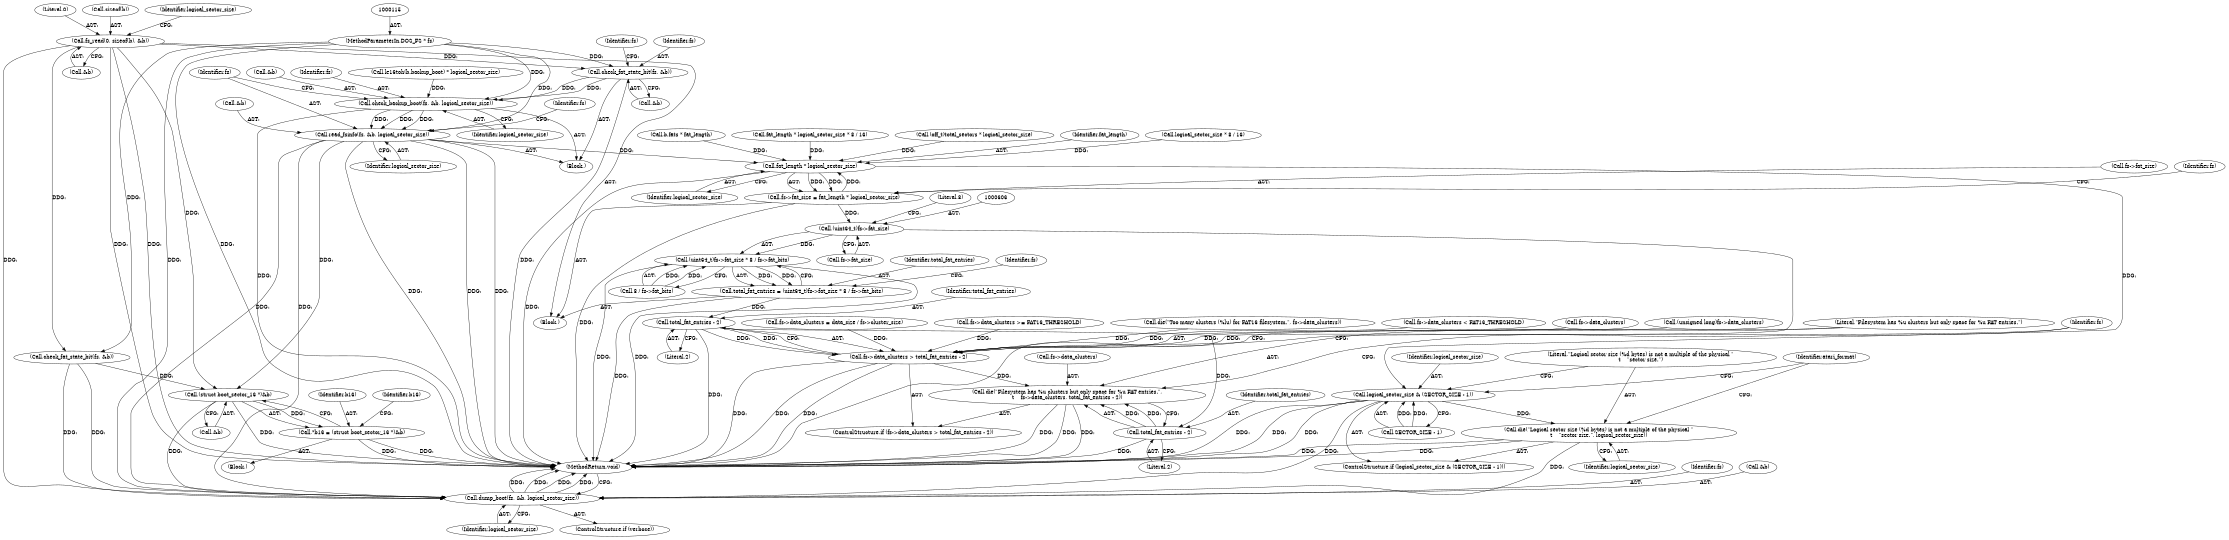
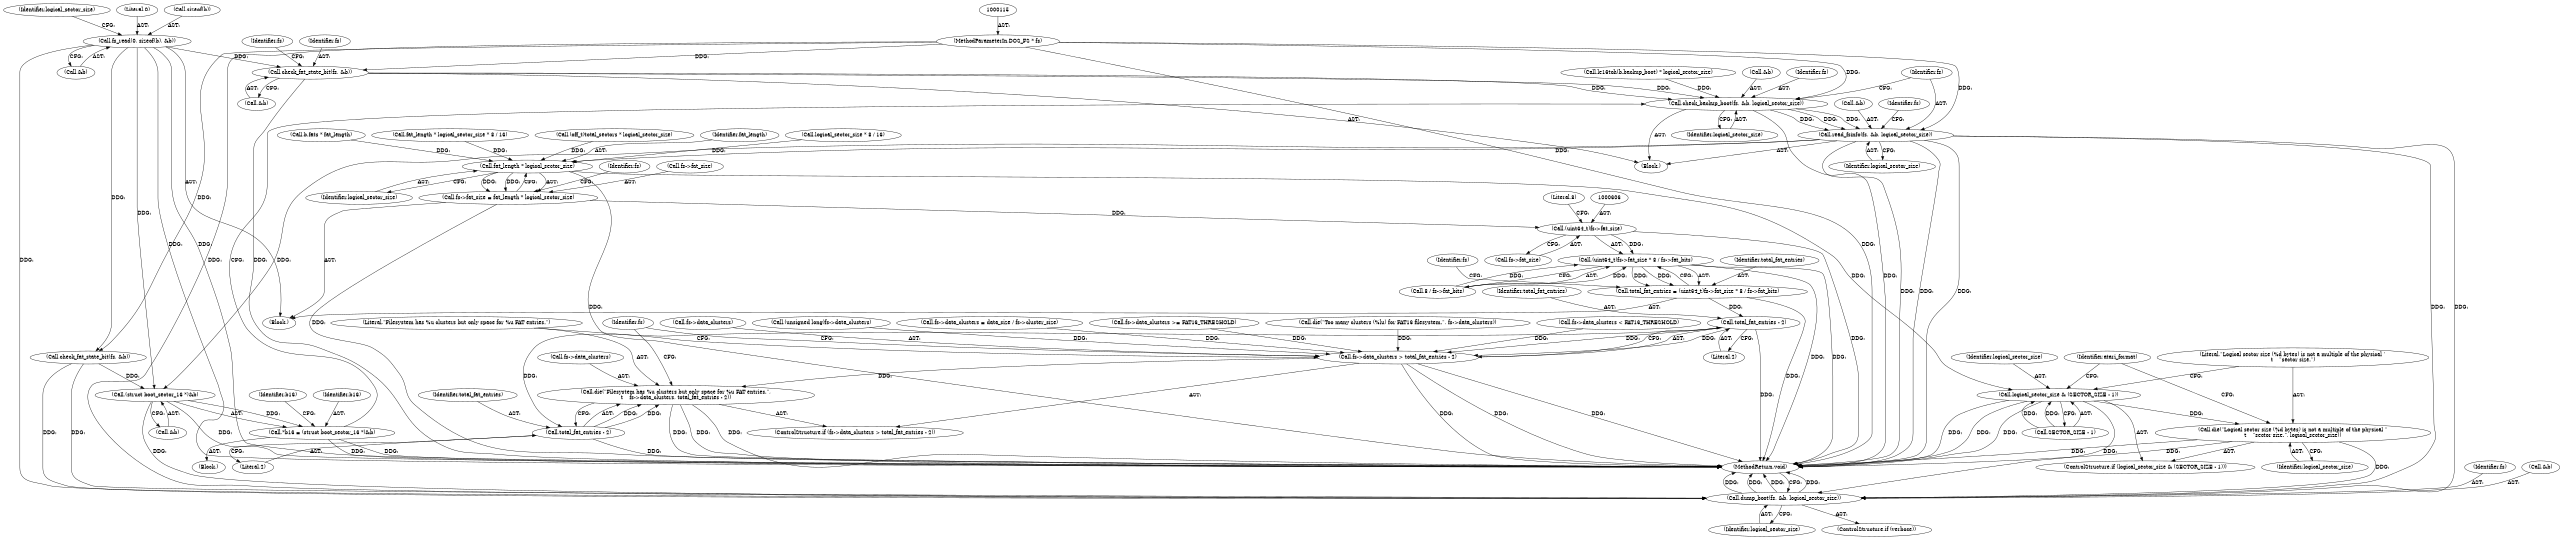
(855, 182) -> (532, 182)
(304, 411) -> (747, 109)
